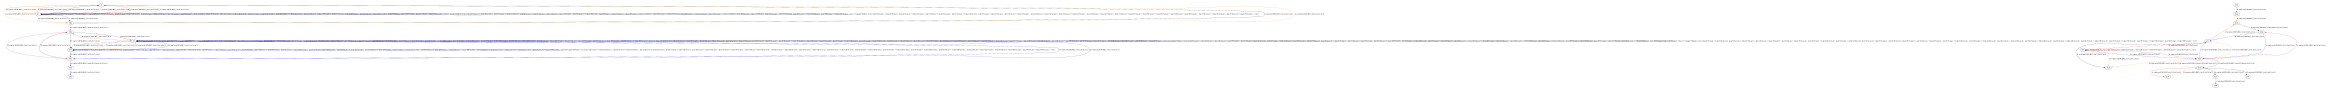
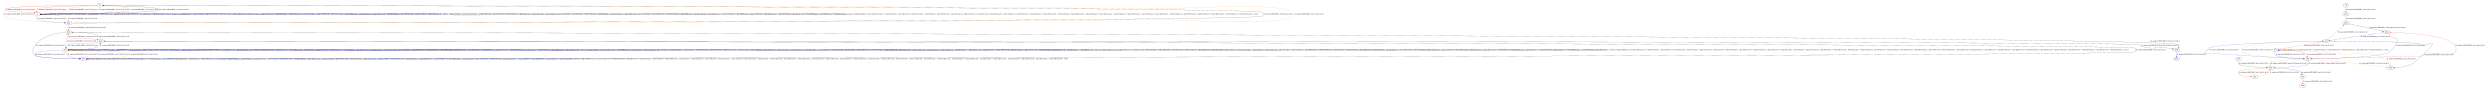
(102, 34) -> (1127, 35)
(2225, 69) -> (2251, 66)
